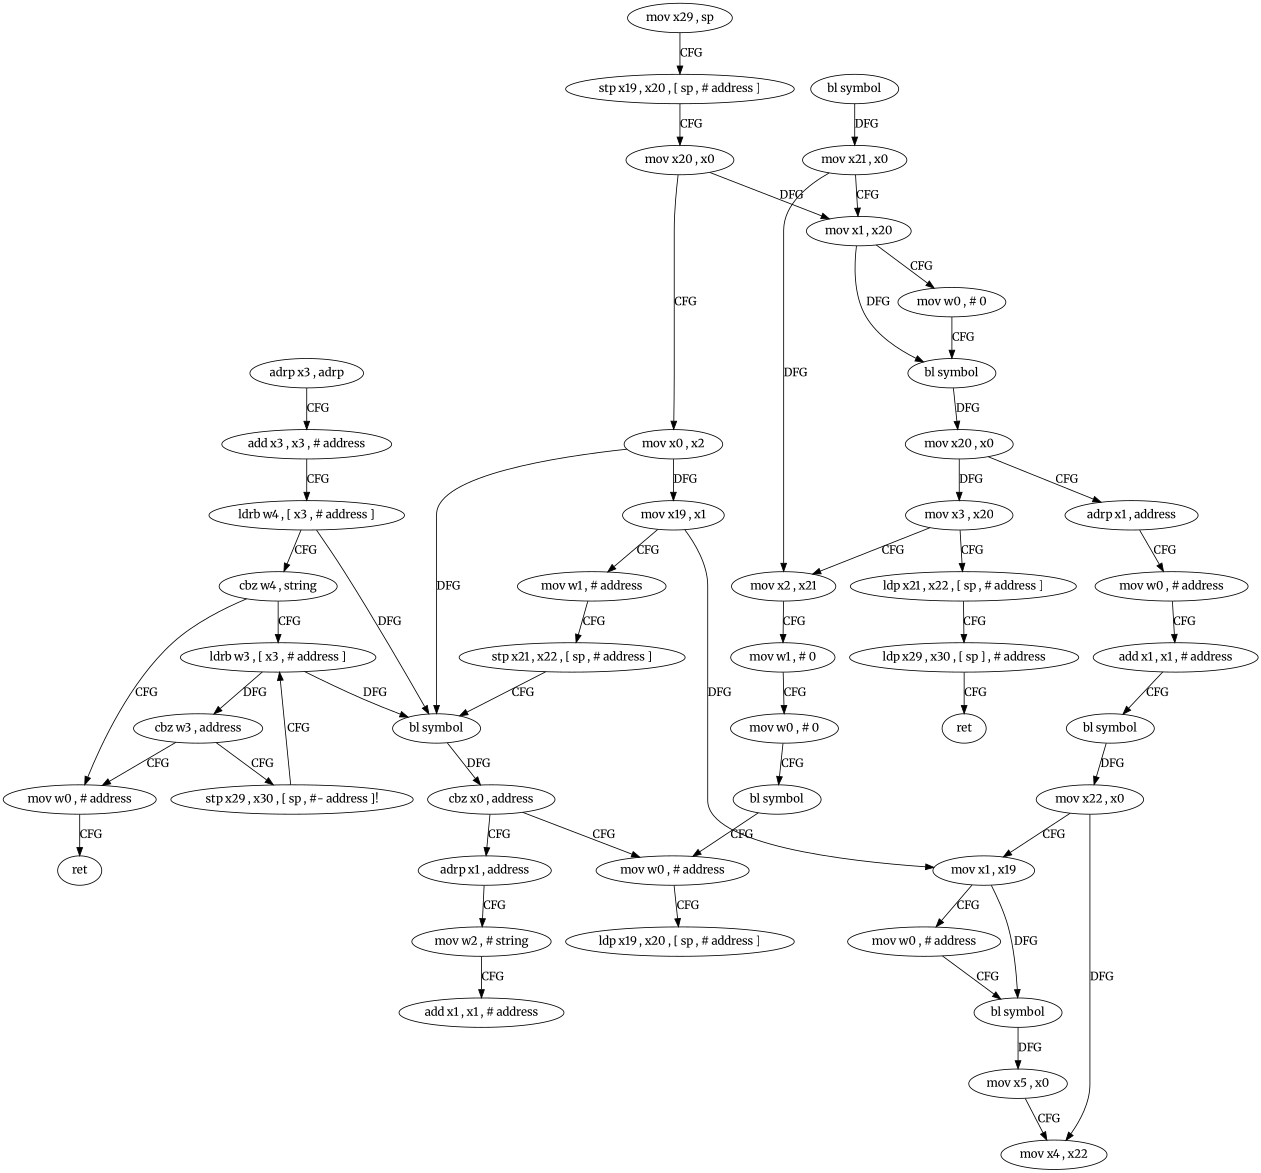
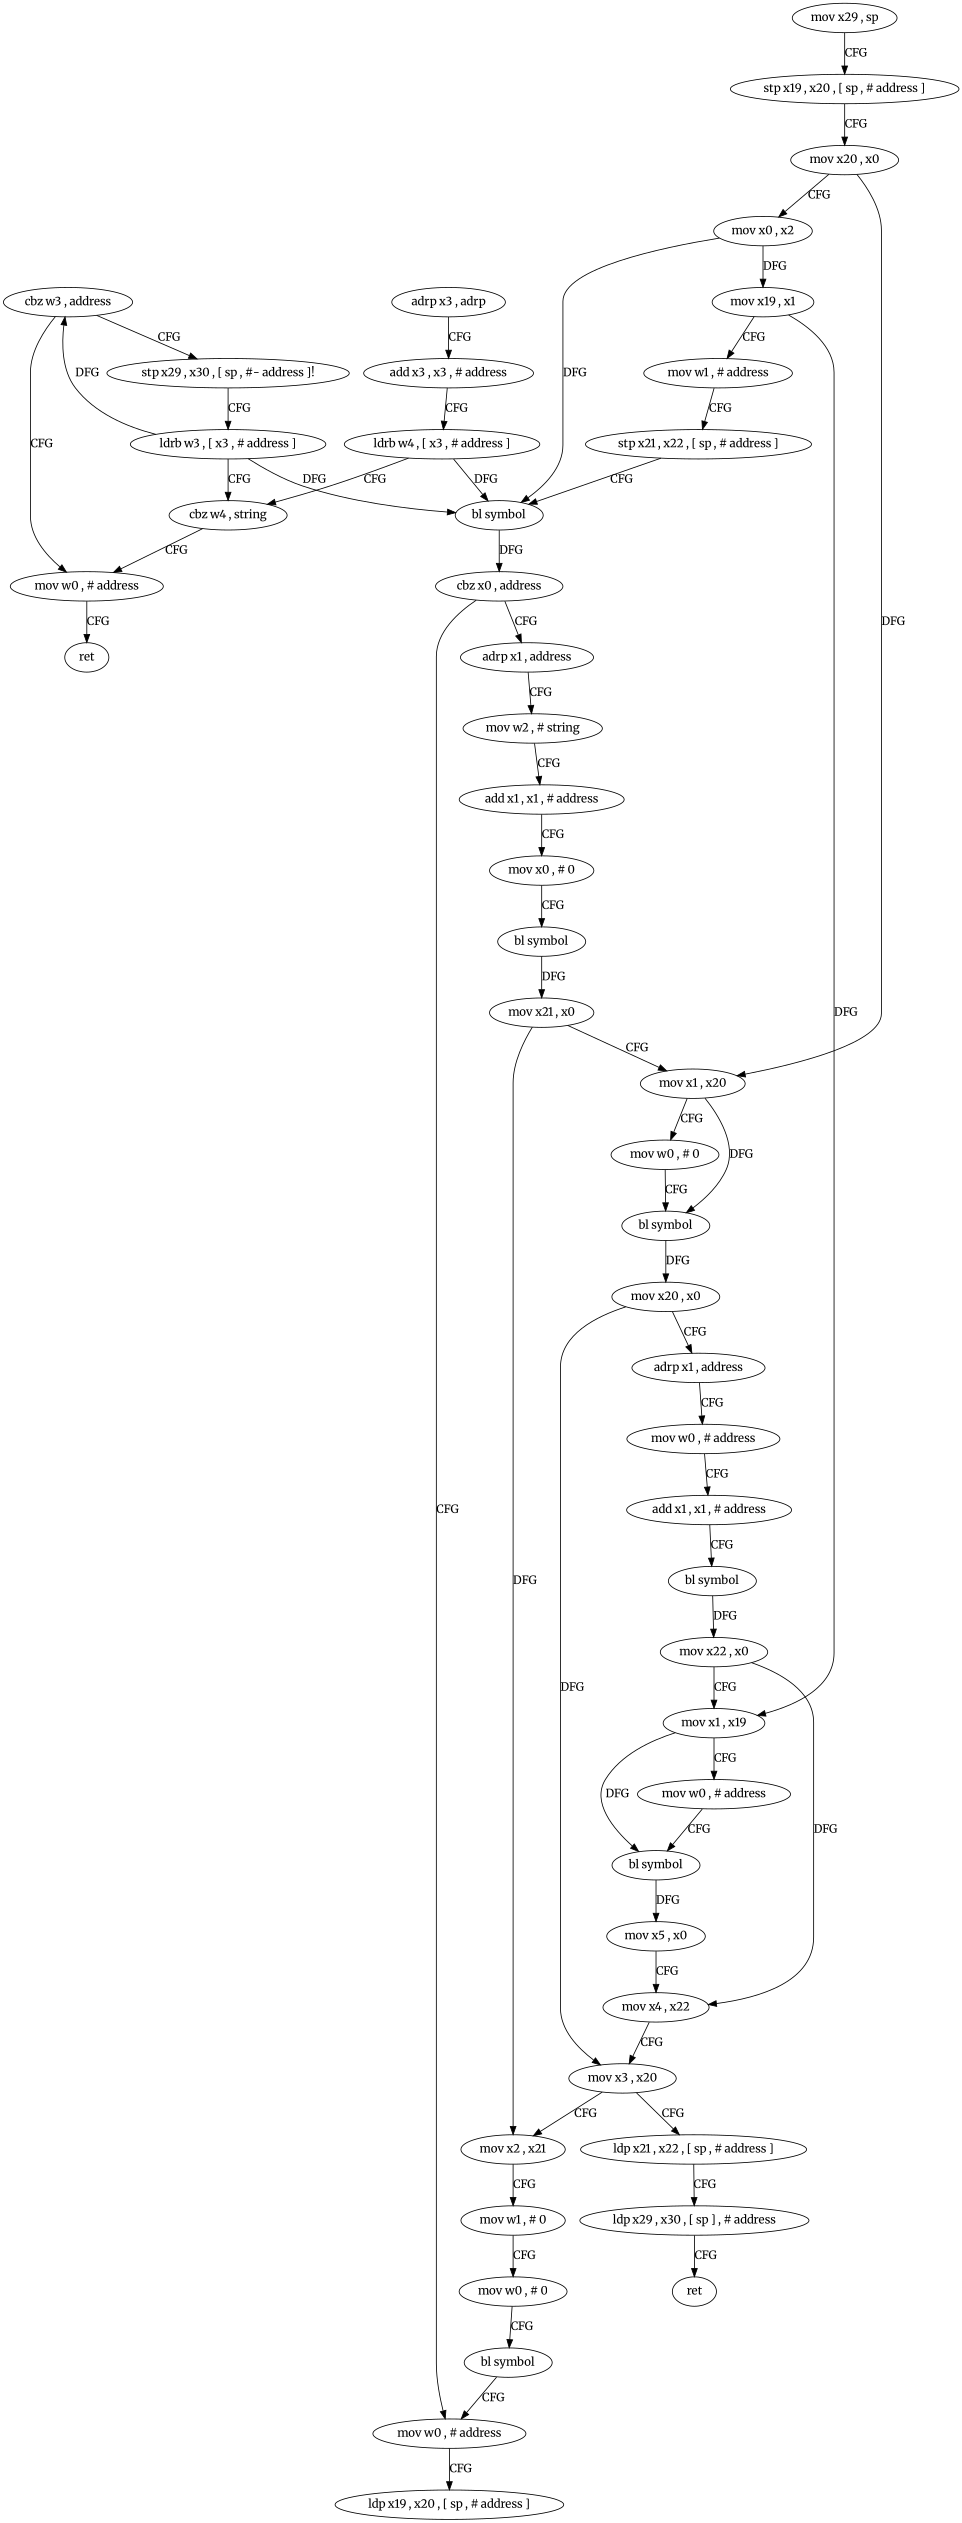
(278, 618) -> (228, 476)
none -> (542, 871)
none -> (641, 2039)
